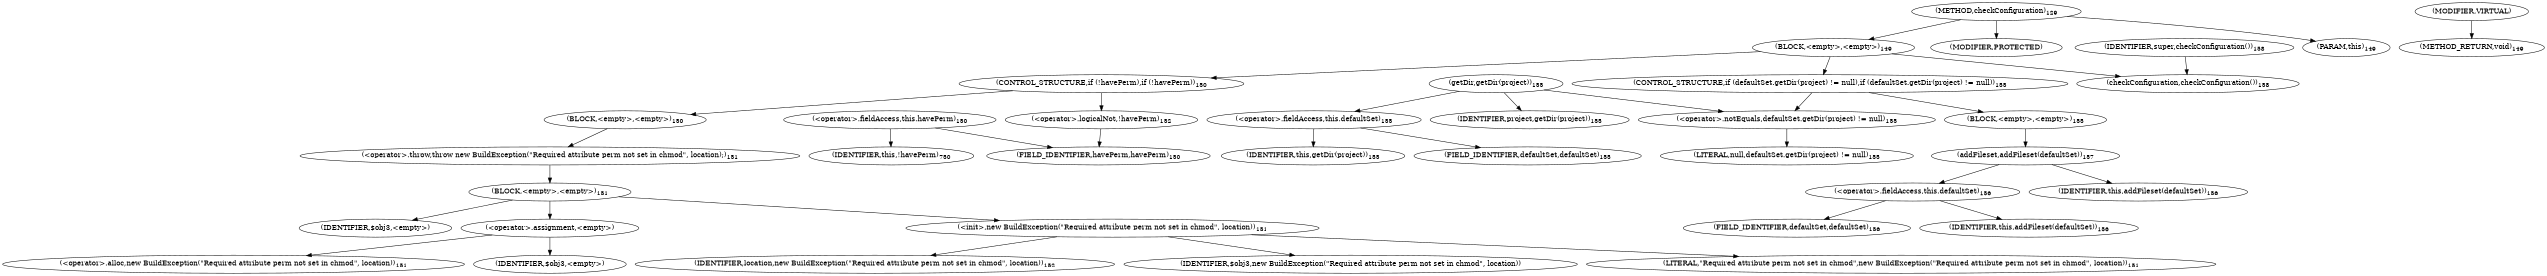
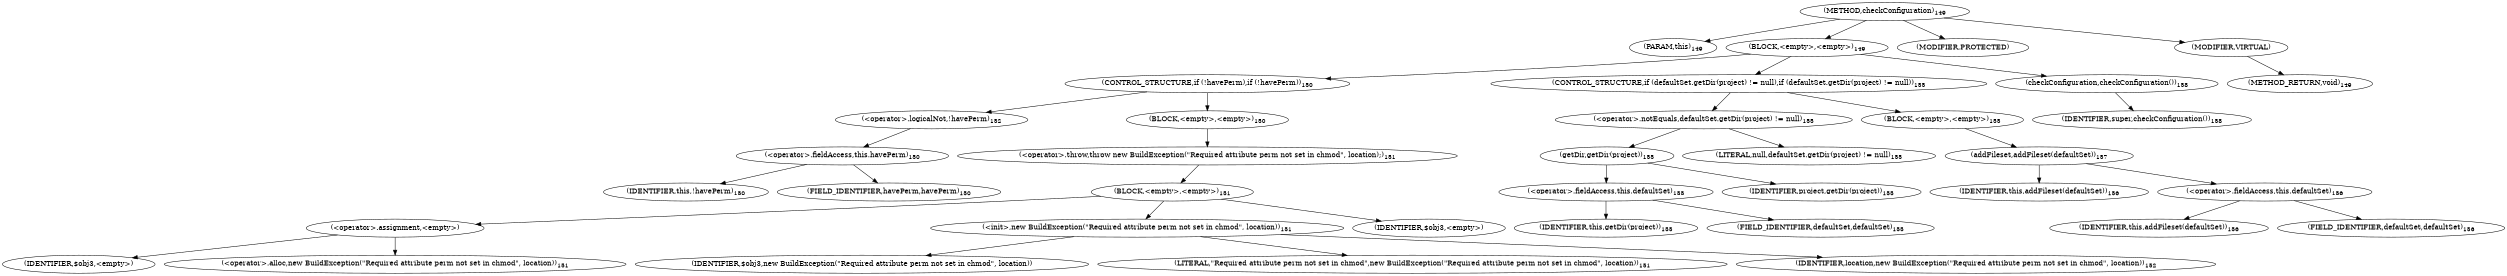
(2052, 11) -> (1940, 11)
none -> (2062, 30)
(2186, 63) -> (2123, 100)
(1631, 101) -> (1657, 137)
(1100, 135) -> (889, 137)
(945, 155) -> (740, 191)
